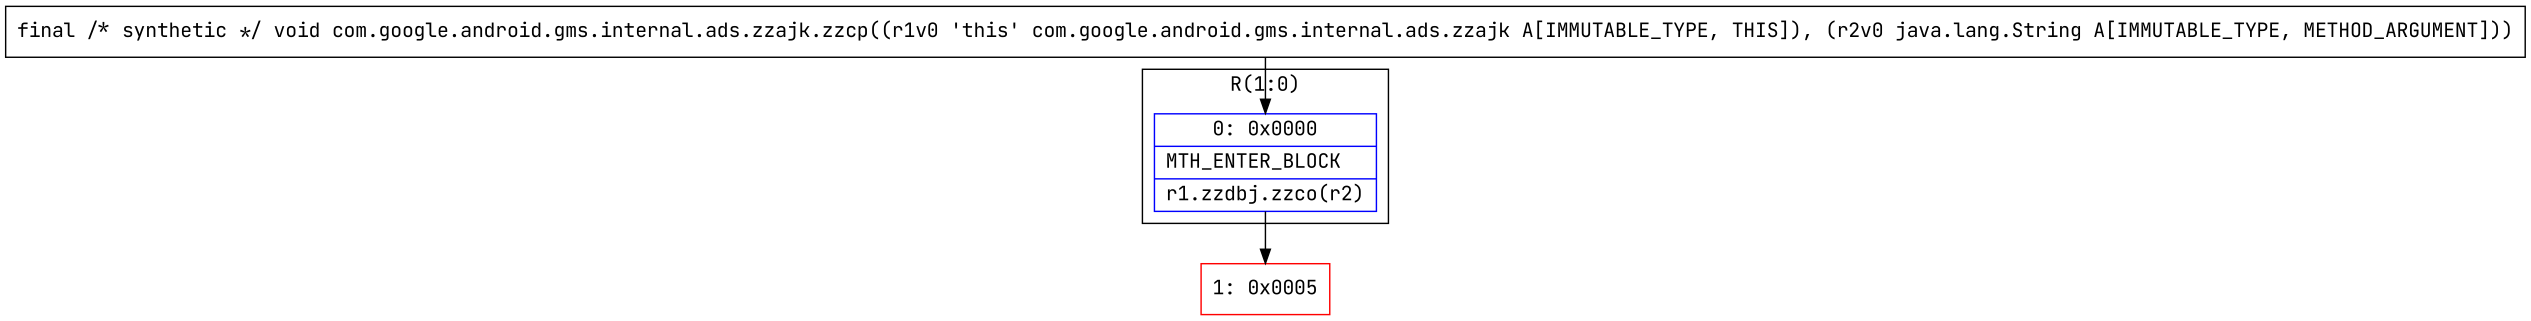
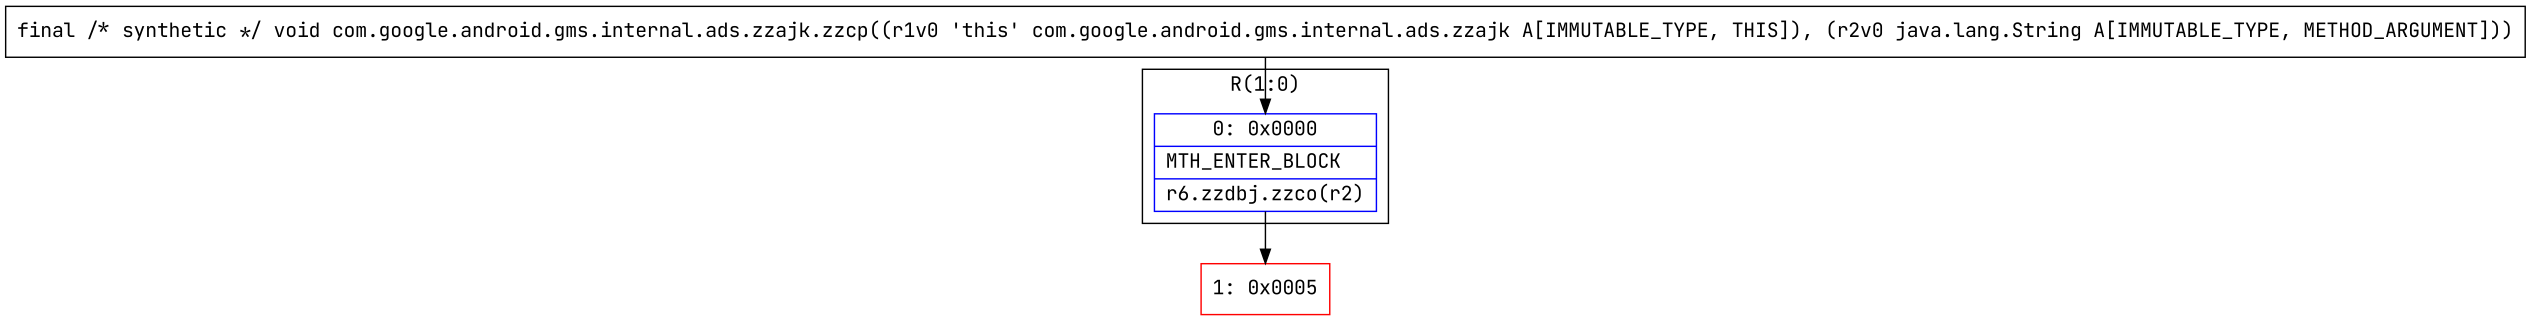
(1265, 194) -> (1265, 194)
